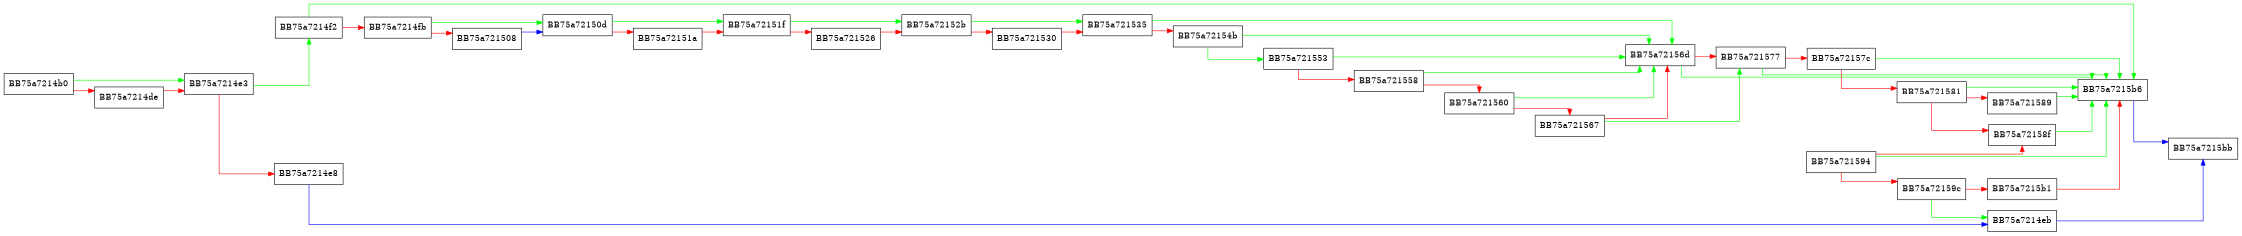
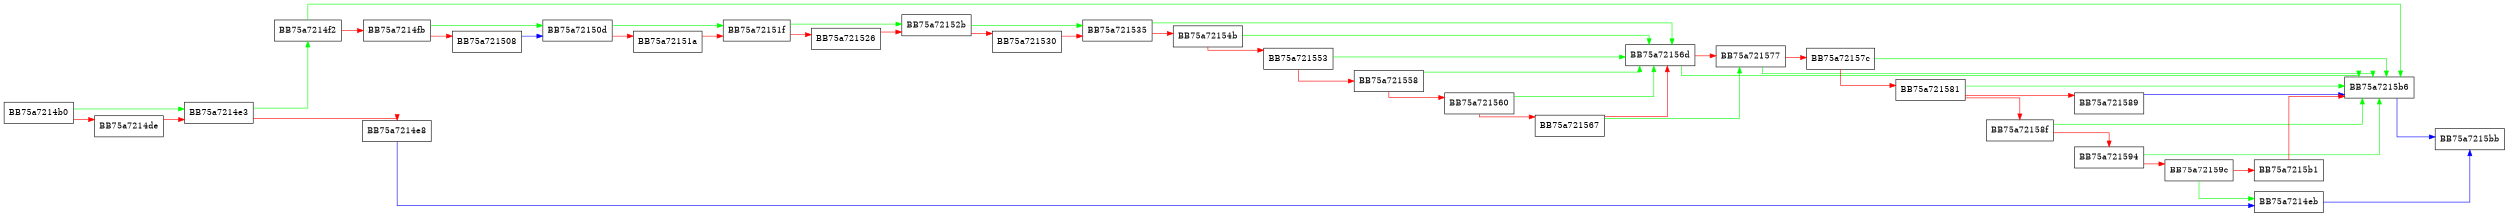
(1227, 59) -> (1231, 50)
(2064, 97) -> (2241, 95)
(1950, 154) -> (2085, 133)
